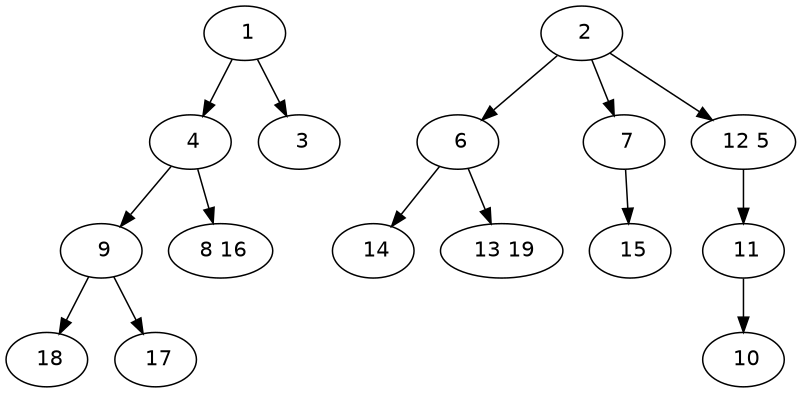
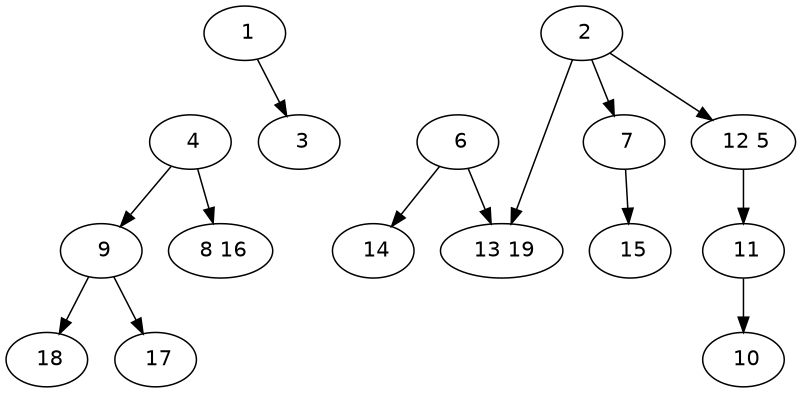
(221, 81) -> none
(526, 83) -> (545, 135)
